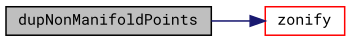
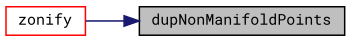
(231, 21) -> (105, 21)
